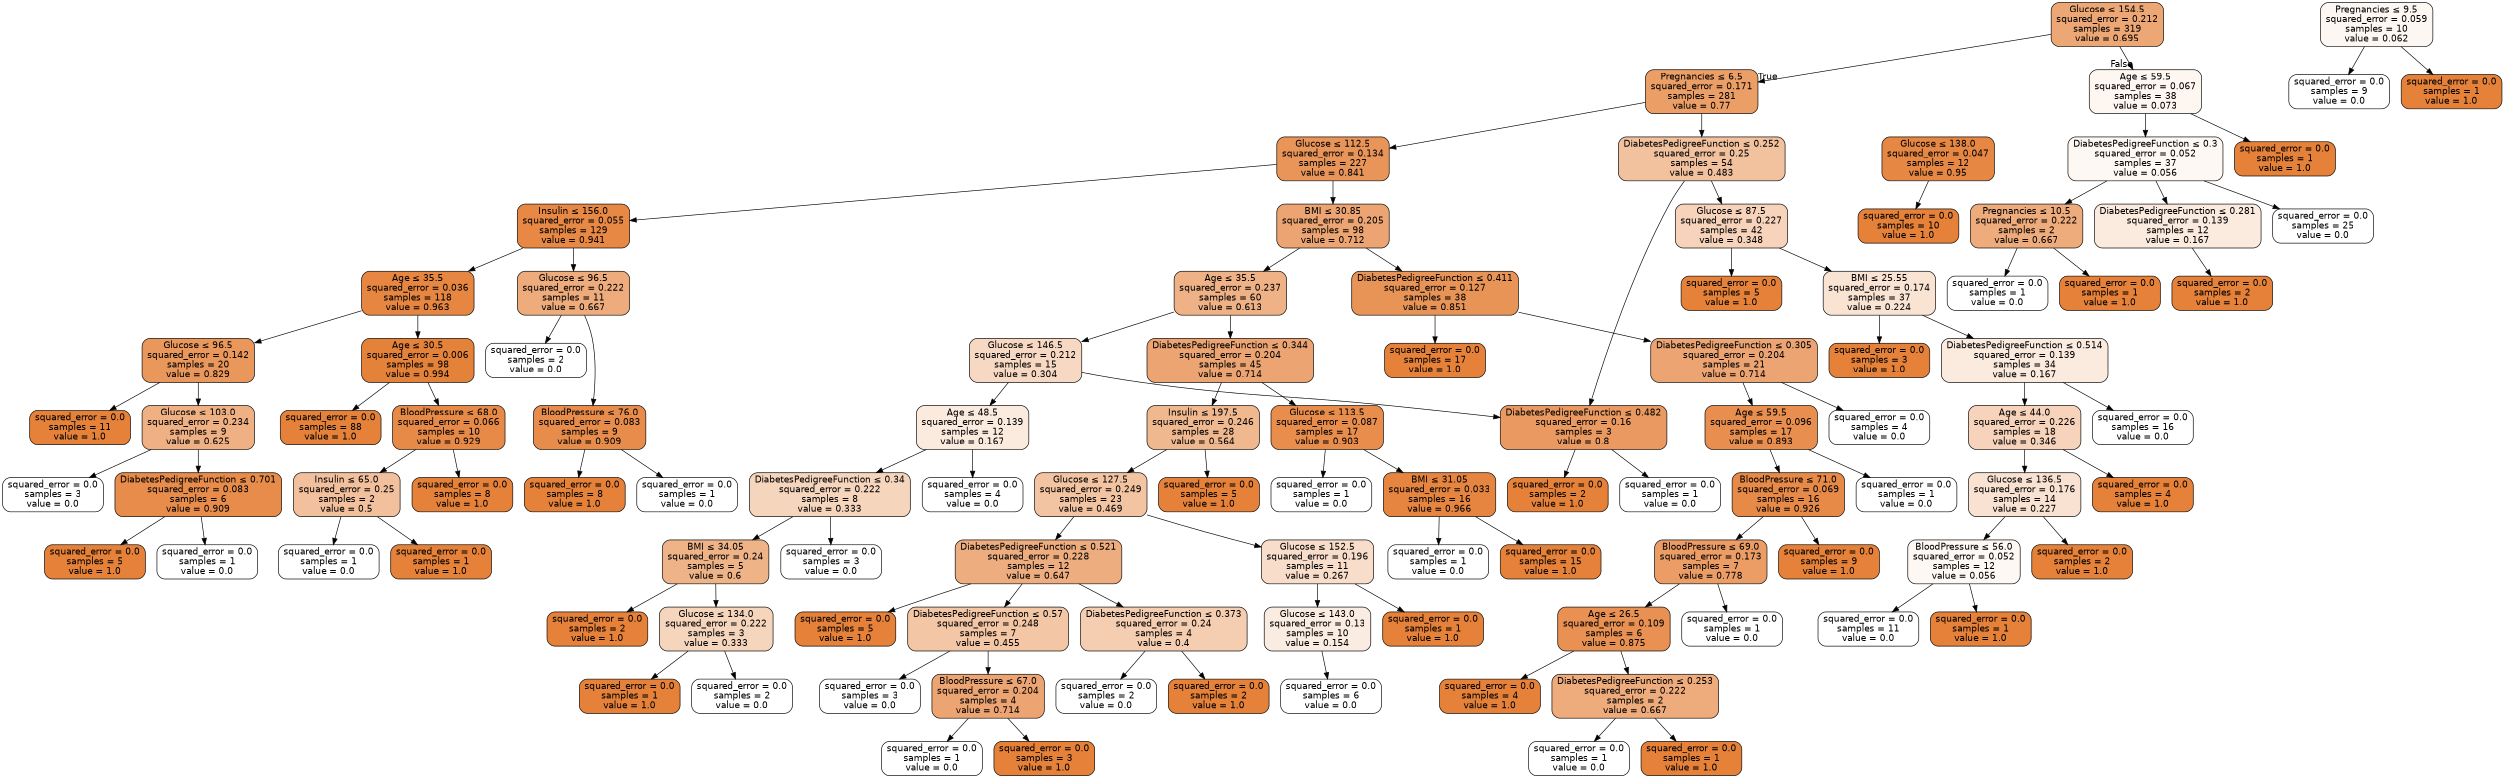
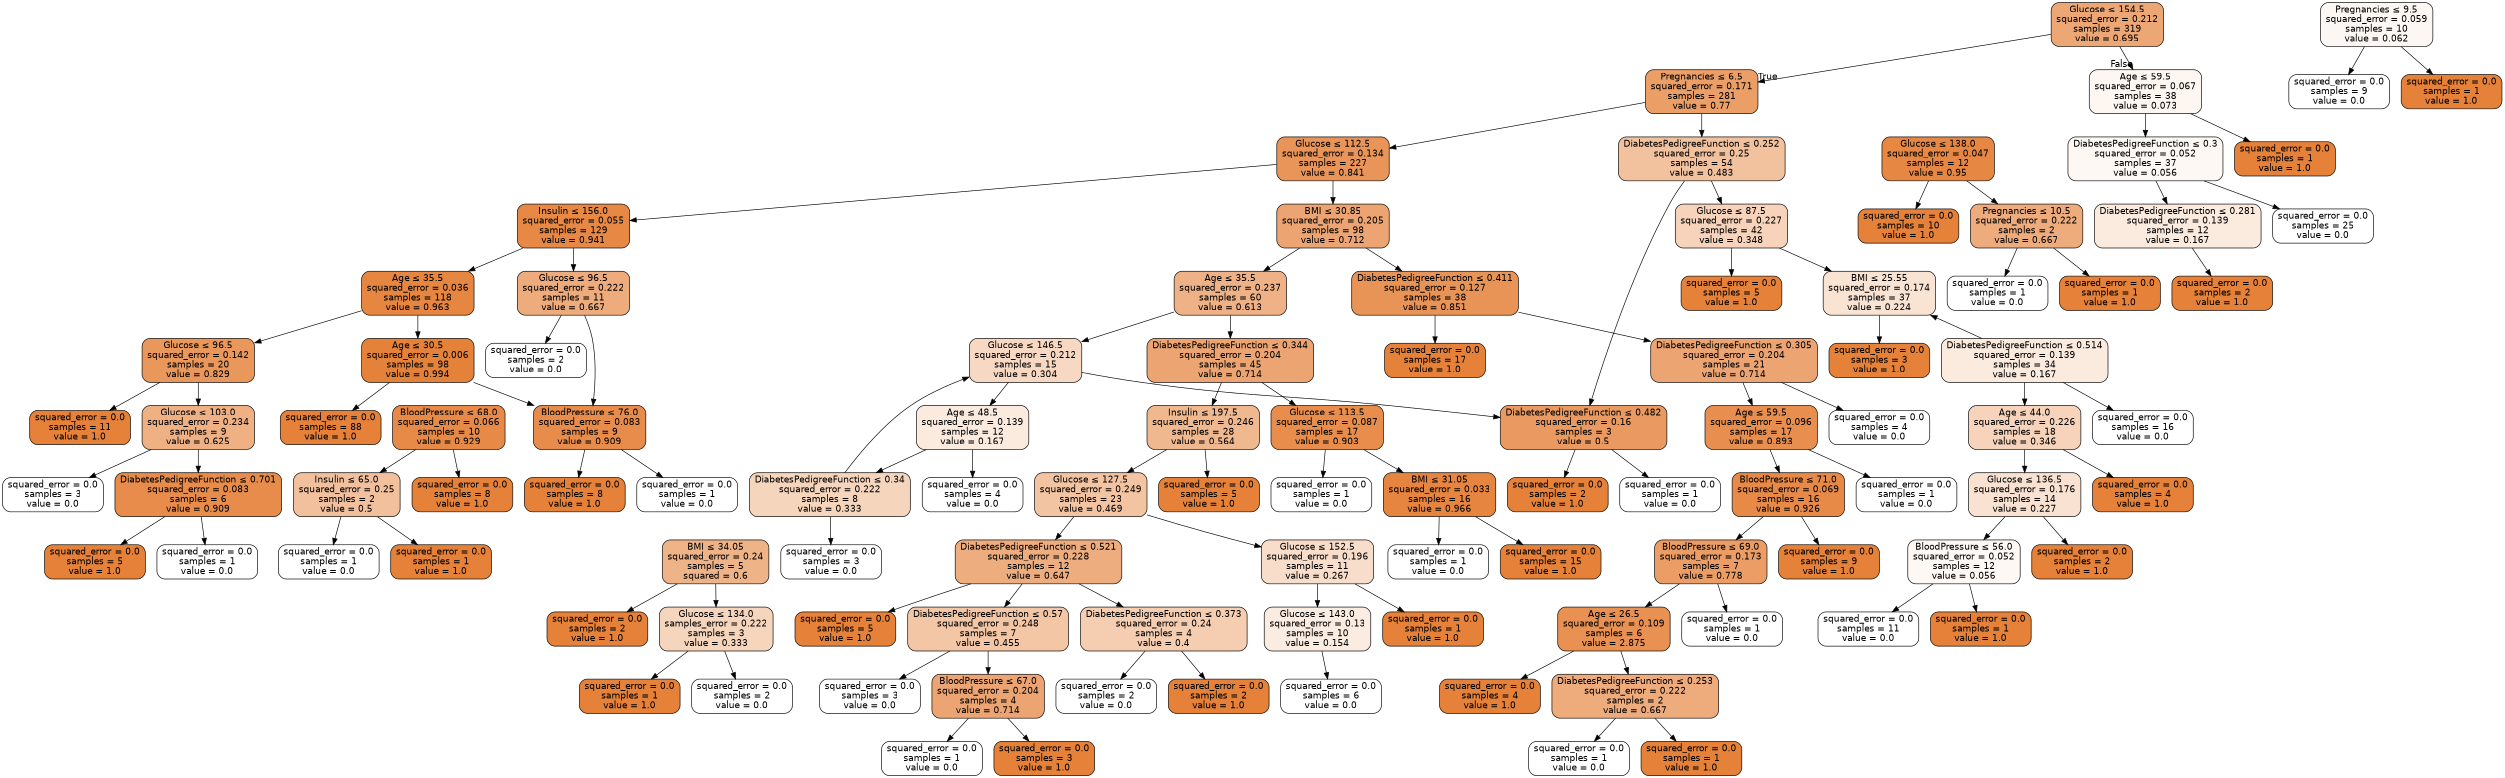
(2089, 191) -> (1980, 190)
(1945, 326) -> (1959, 328)
(432, 391) -> (501, 393)
(1584, 442) -> (1584, 442)
(776, 527) -> (897, 416)
(716, 576) -> (716, 576)
(716, 624) -> (716, 624)
(1614, 643) -> (1614, 643)
